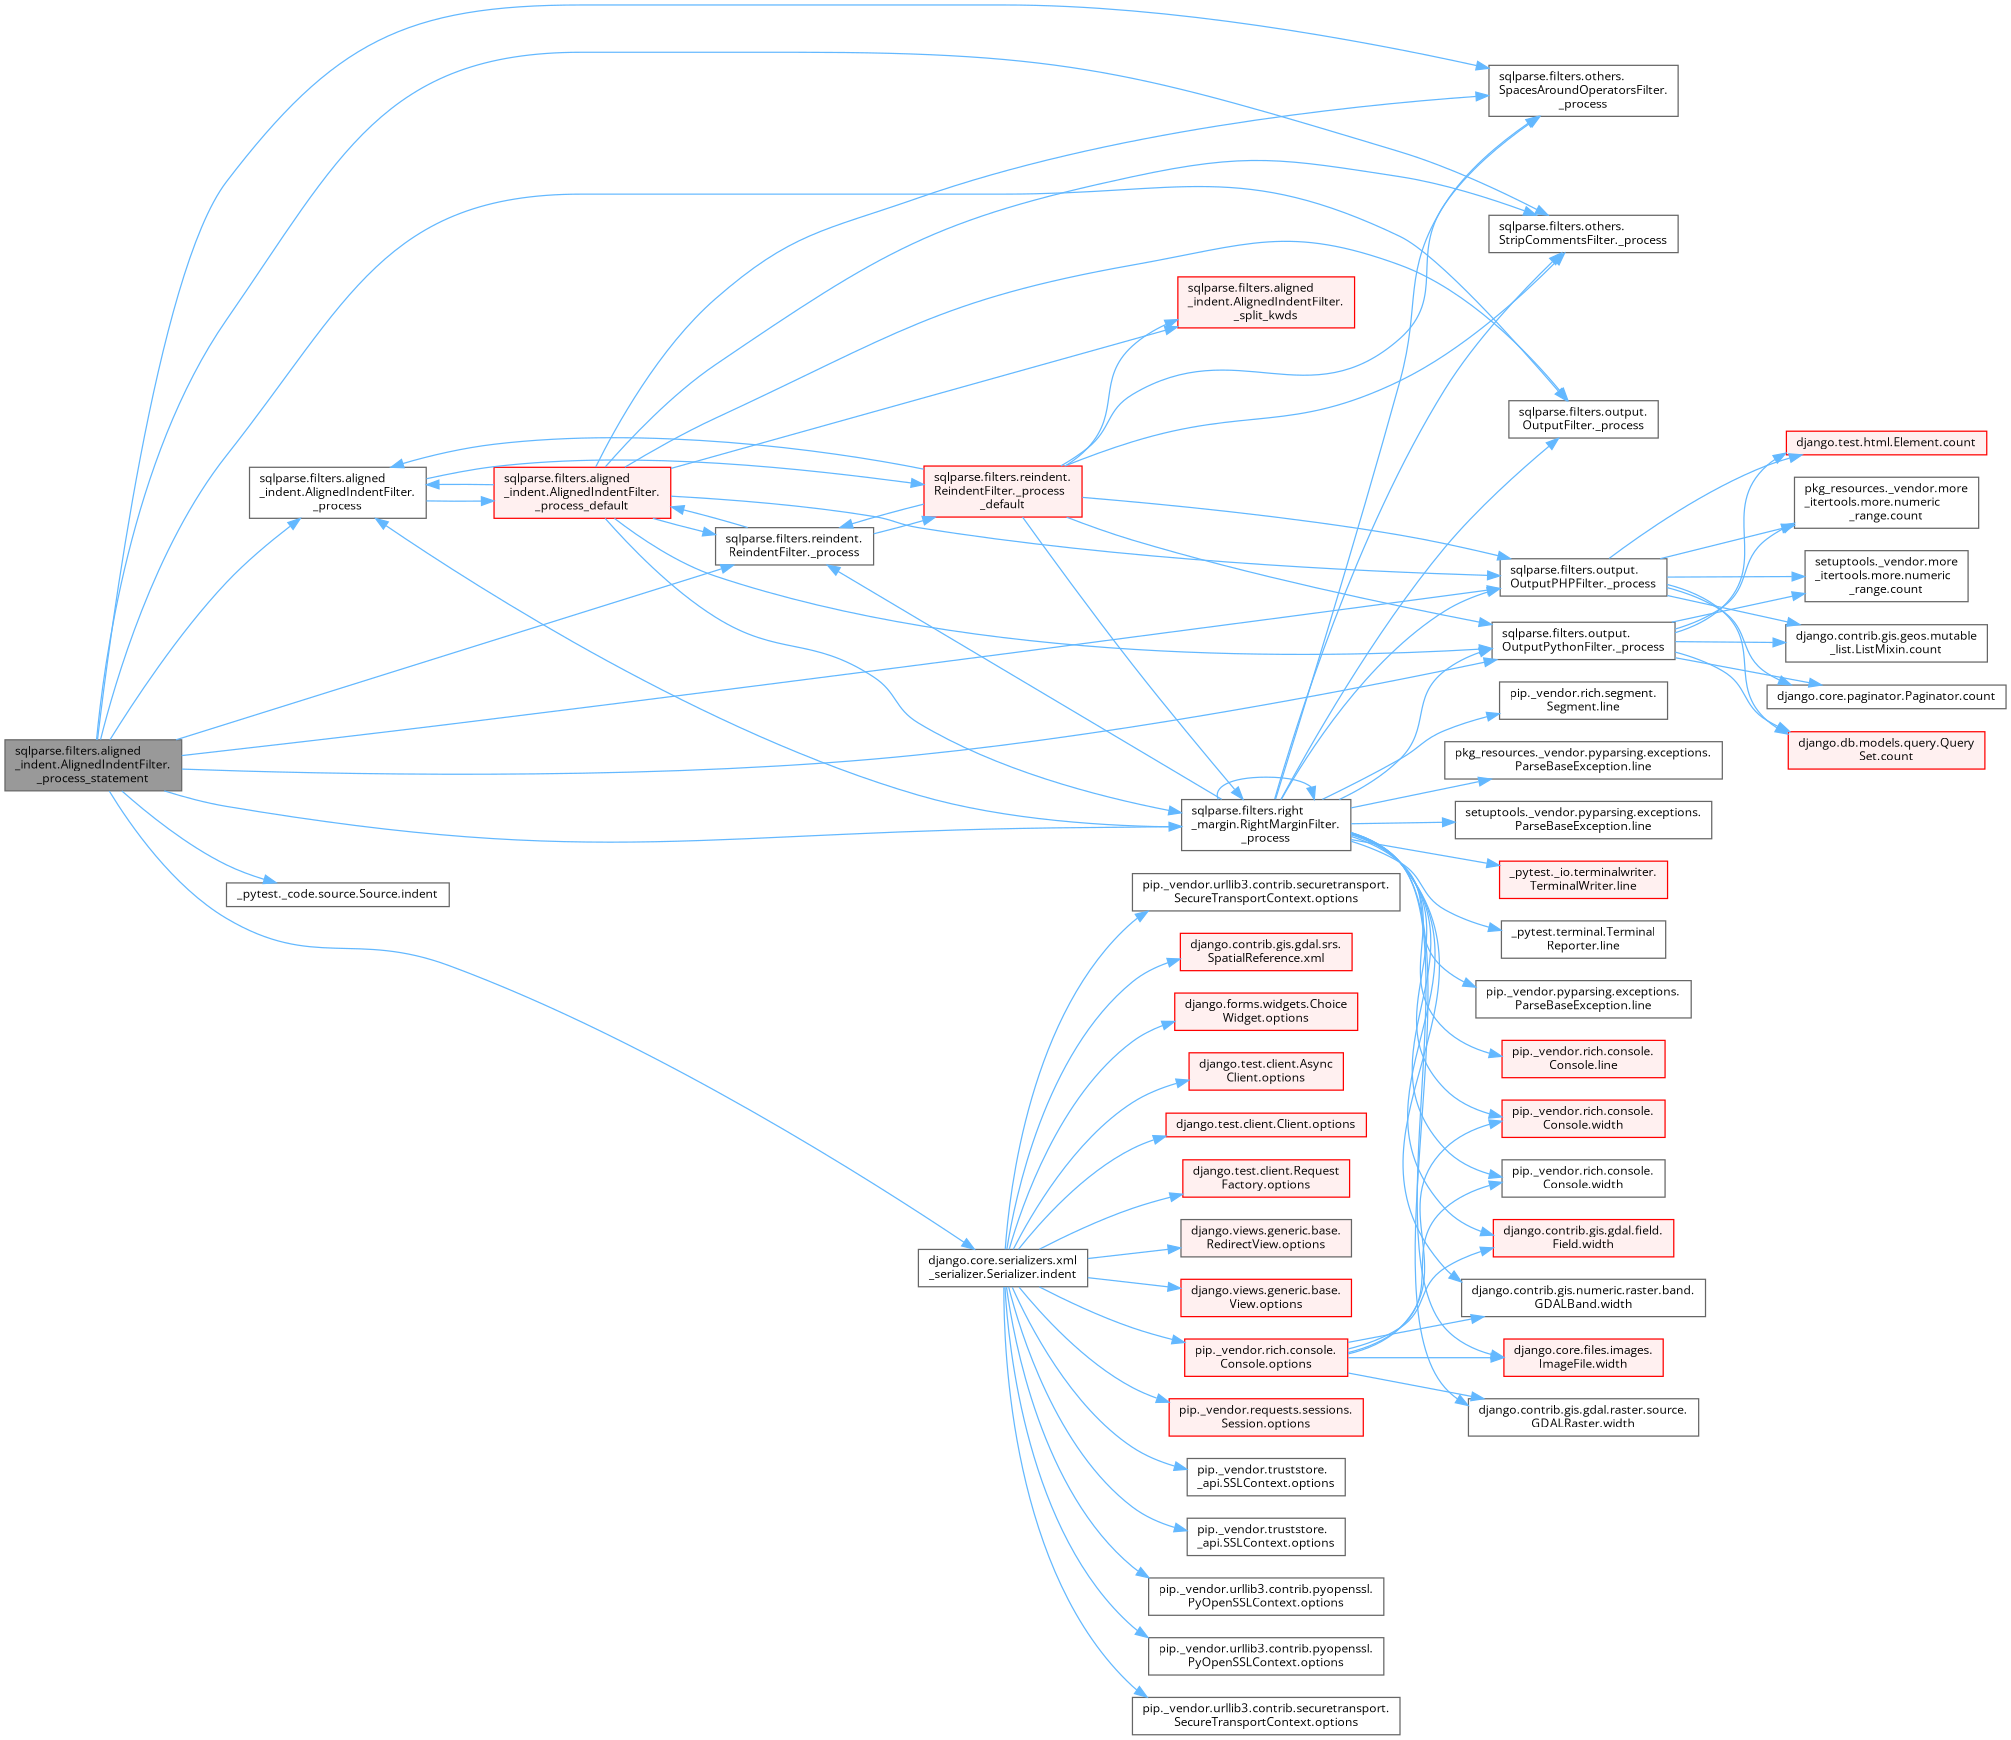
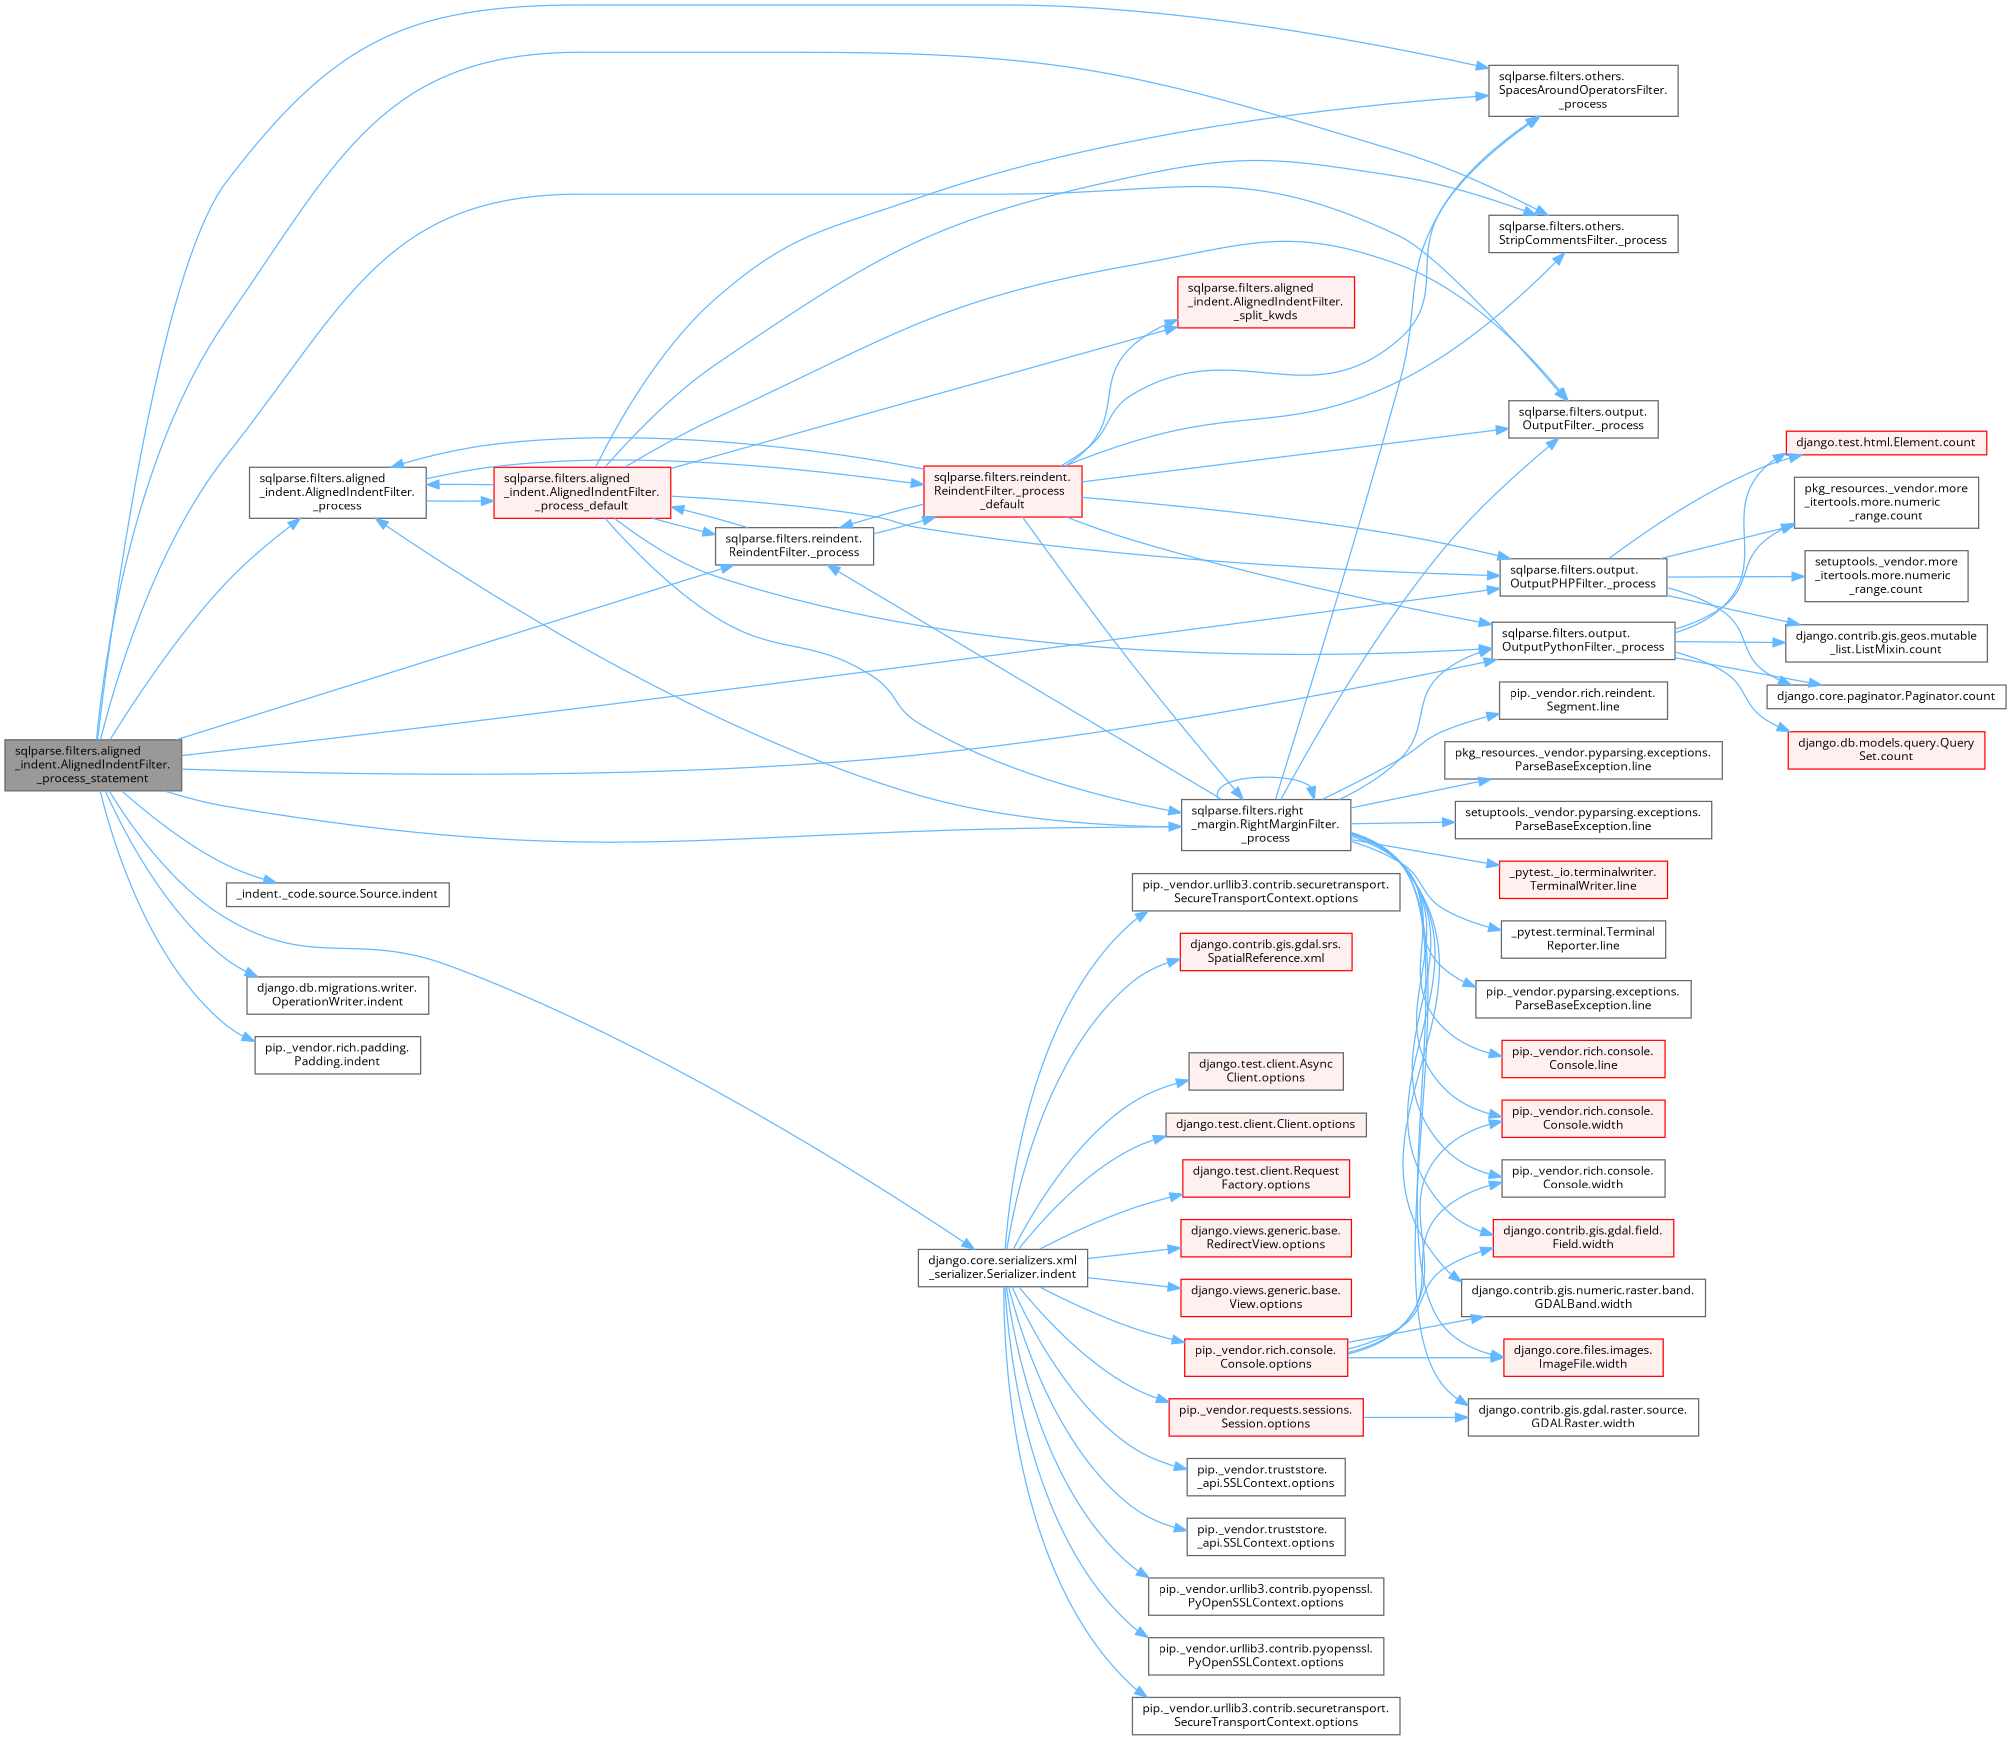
none -> (1289, 456)
(1380, 512) -> none
(1750, 605) -> none
(1744, 661) -> none
(1368, 678) -> none
(1584, 701) -> (1584, 701)
(338, 895) -> (338, 895)
none -> (338, 996)
(1266, 1012) -> none
none -> (338, 1055)
(1266, 1071) -> (1266, 1071)
(1266, 1125) -> (1266, 1125)
(1266, 1238) -> (1266, 1238)
(1410, 1385) -> (1410, 1417)
